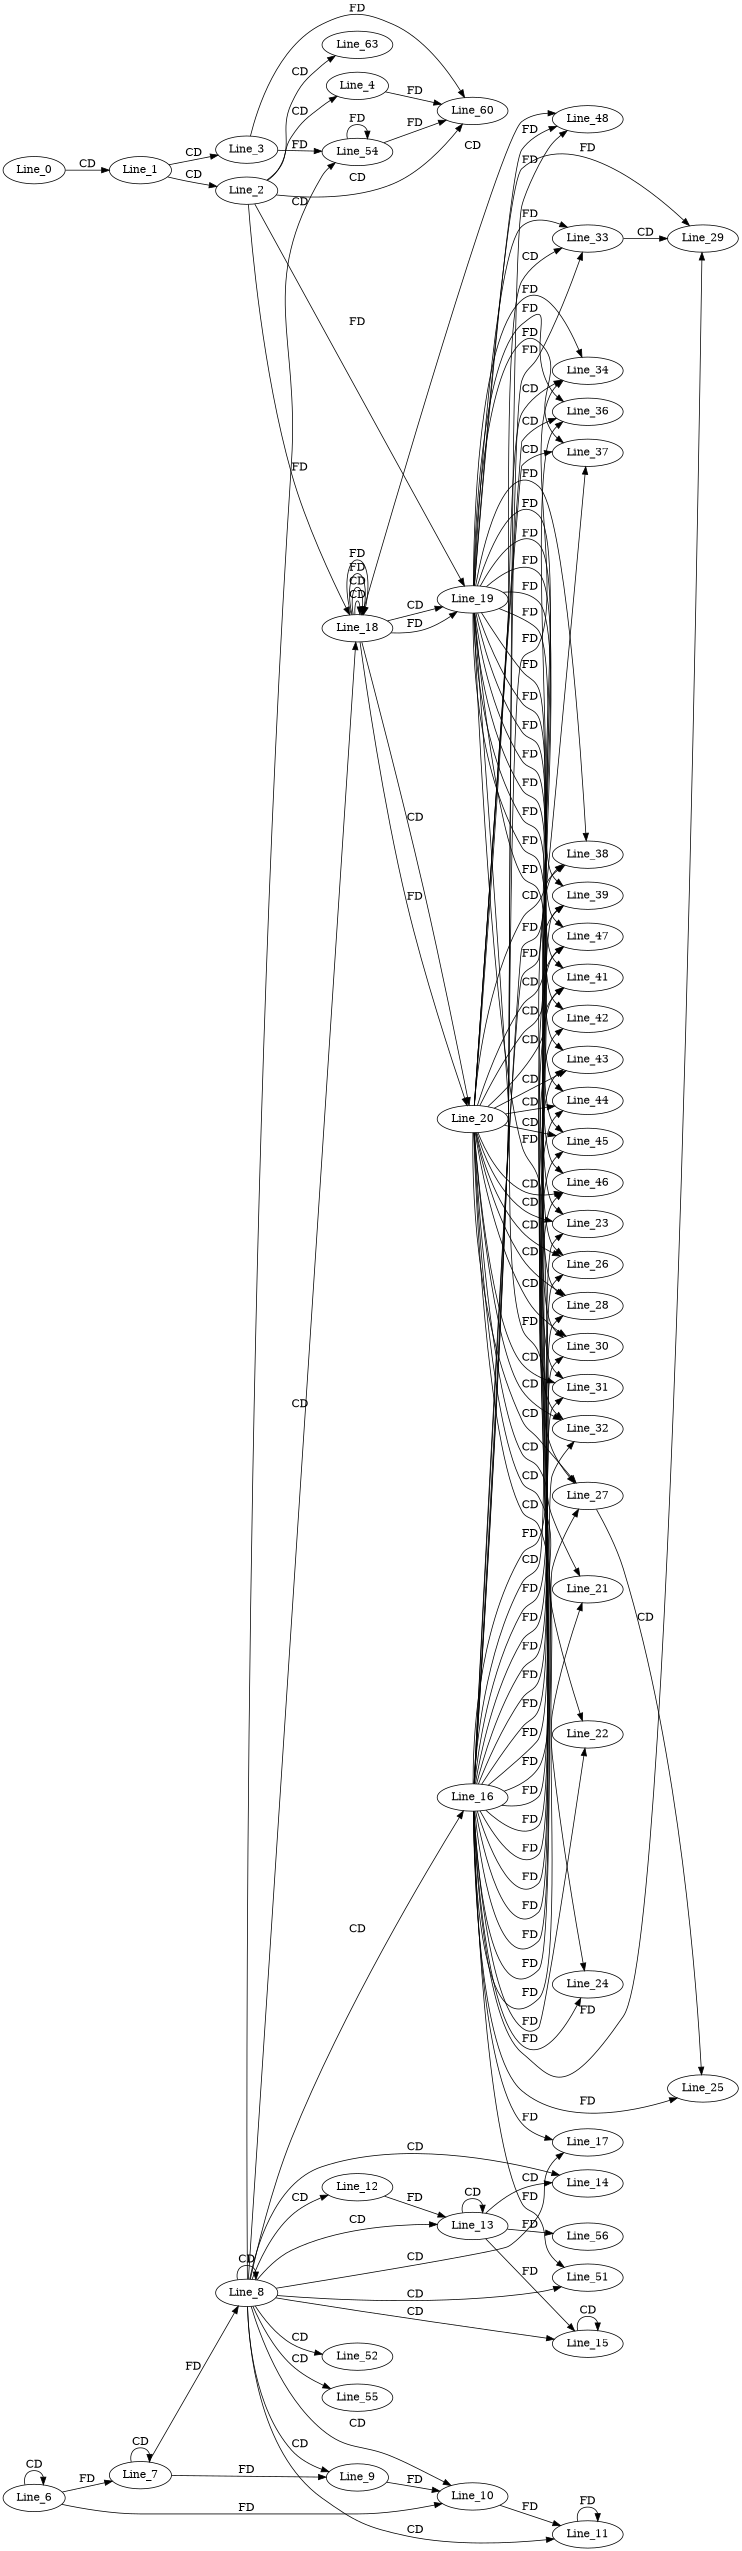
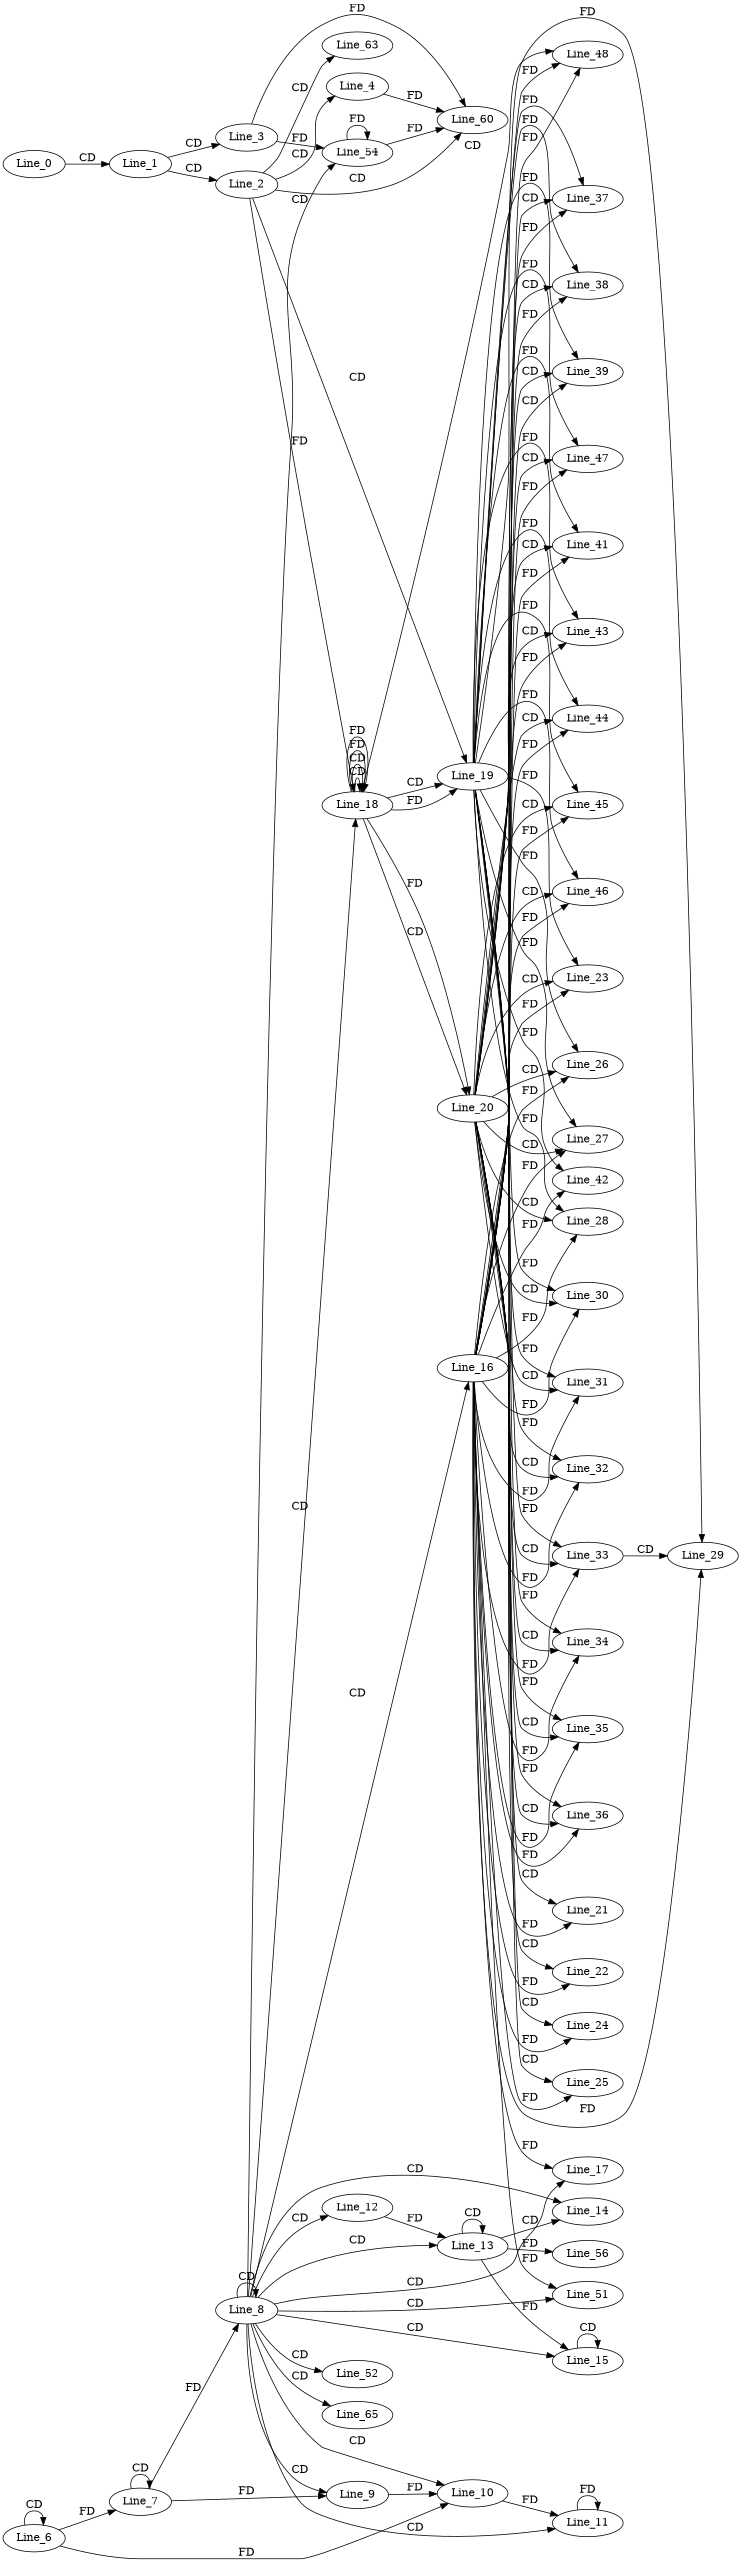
(357, 323) -> (357, 378)
none -> (588, 1729)
(671, 1783) -> (510, 1607)
(357, 2398) -> (357, 2415)
